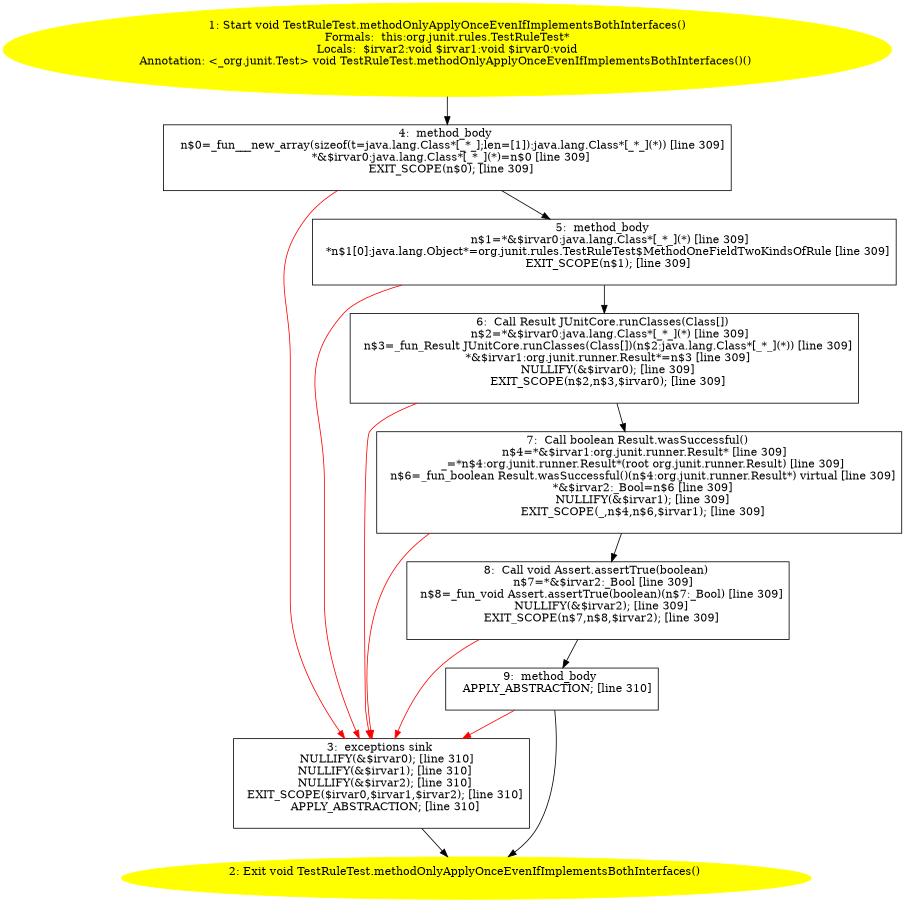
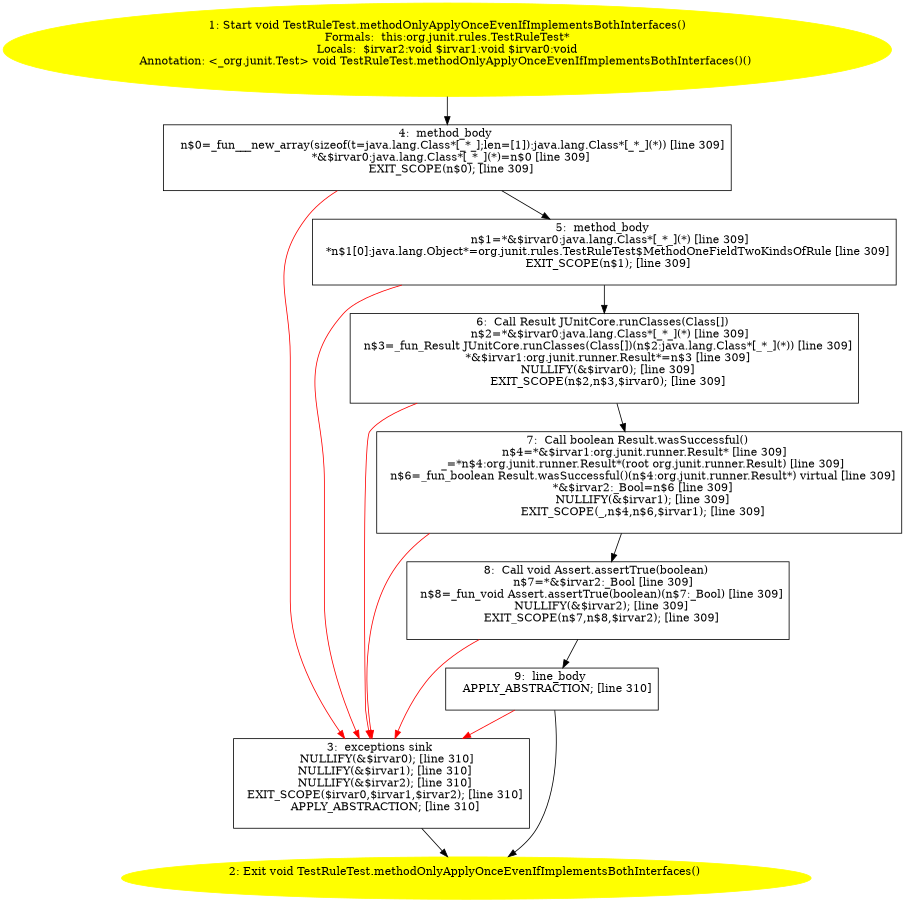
(552, 689) -> (552, 689)
